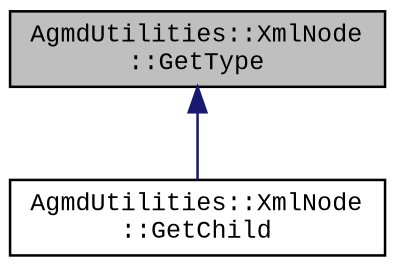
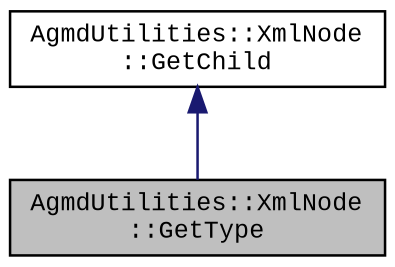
(198, 146) -> (198, 146)
